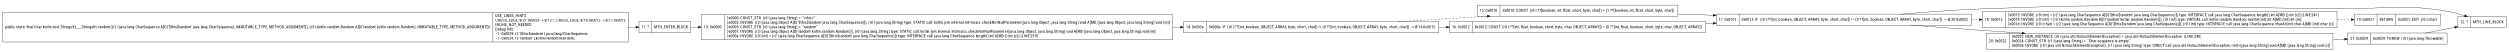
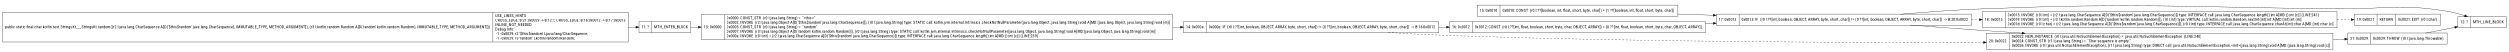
(1443, 19) -> (1686, 41)
